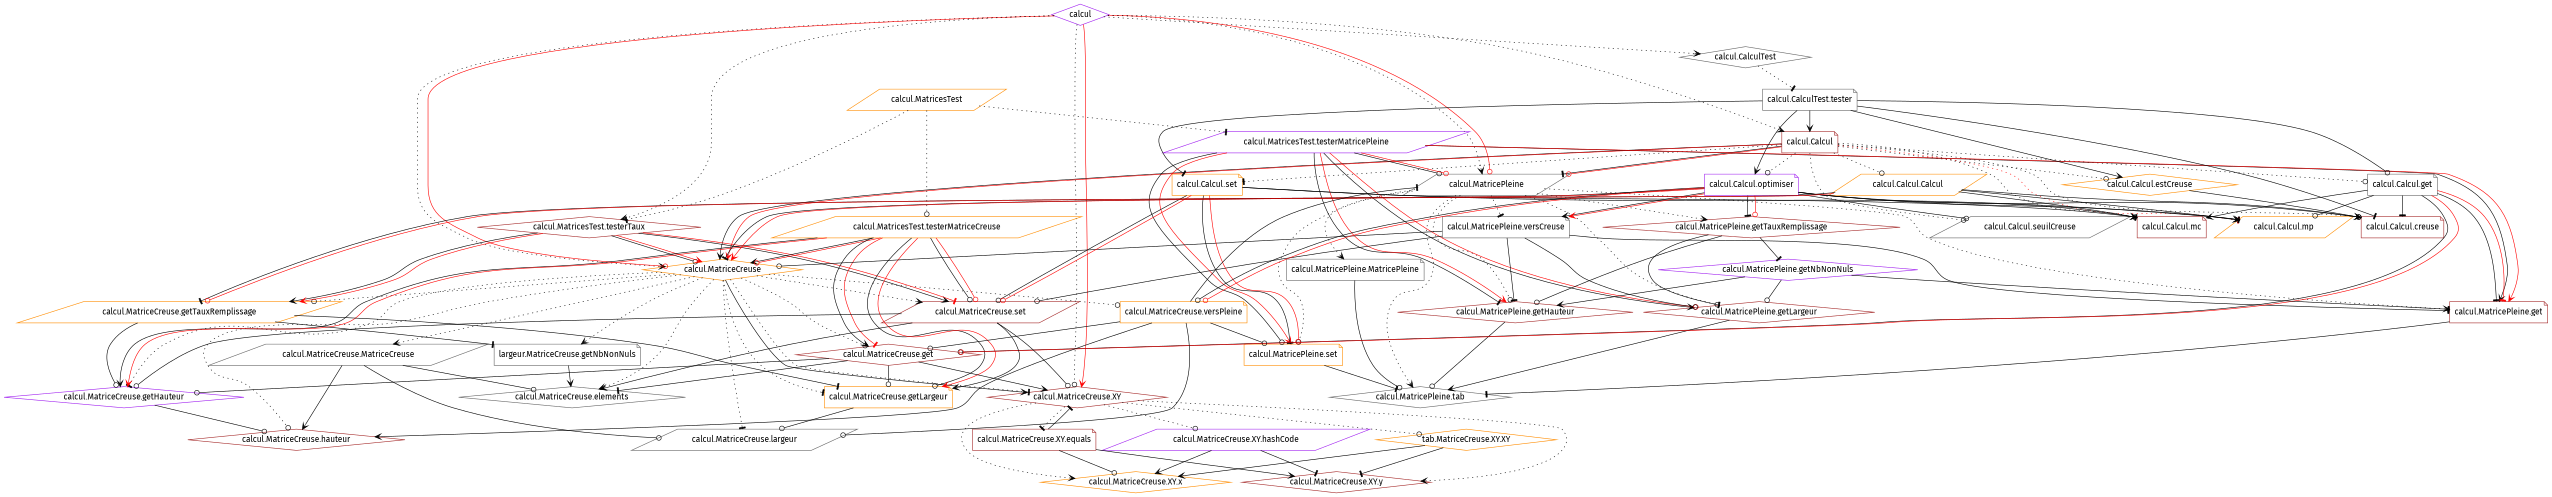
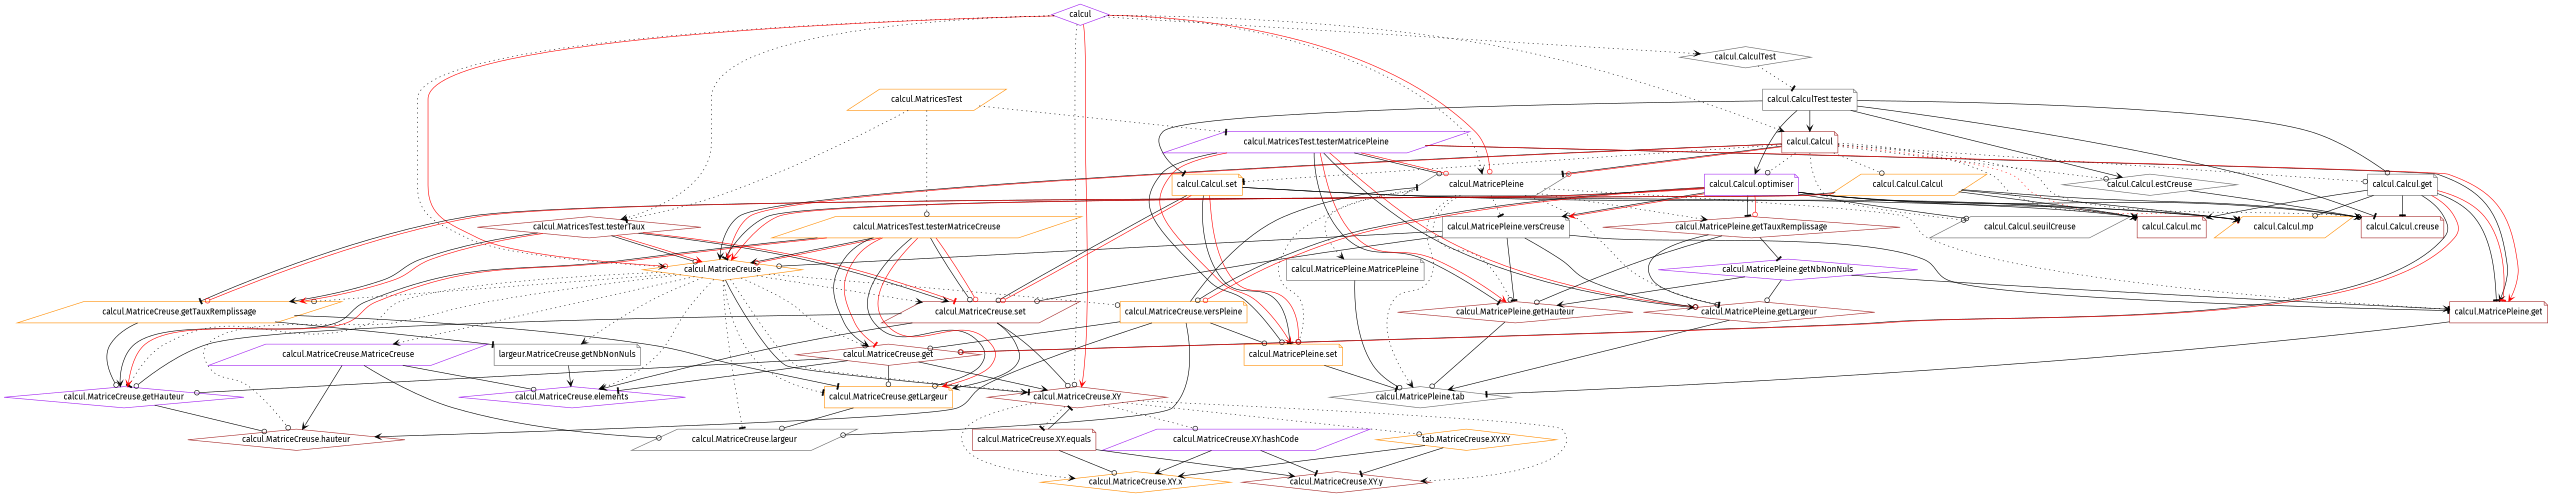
(2150, 185) -> (2150, 185)
(348, 355) -> (348, 355)
(572, 397) -> (572, 397)
